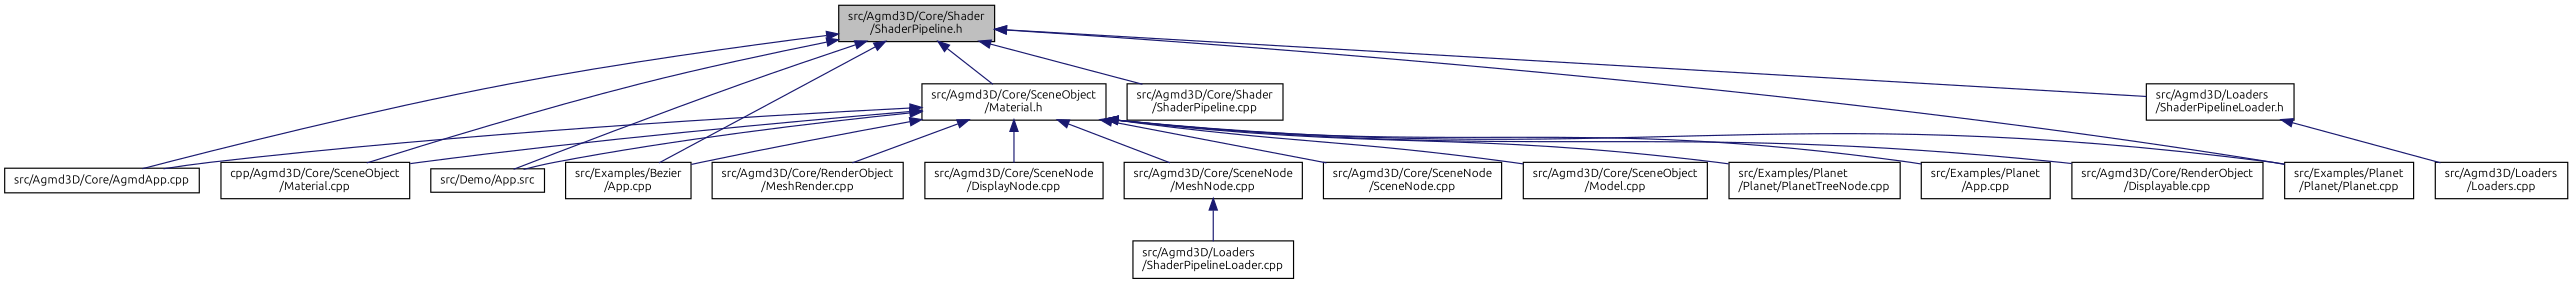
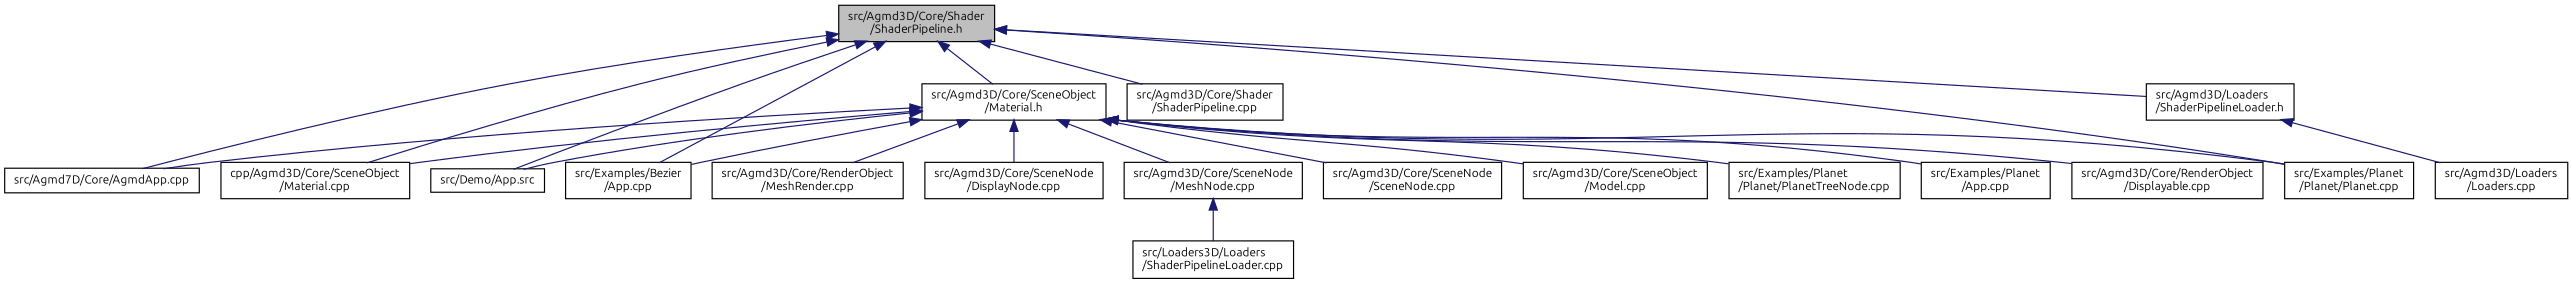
(102, 181) -> (102, 181)
(1213, 260) -> (1213, 260)
